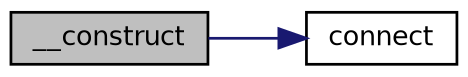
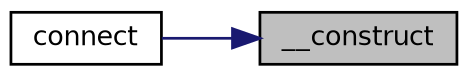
(243, 38) -> (197, 38)
